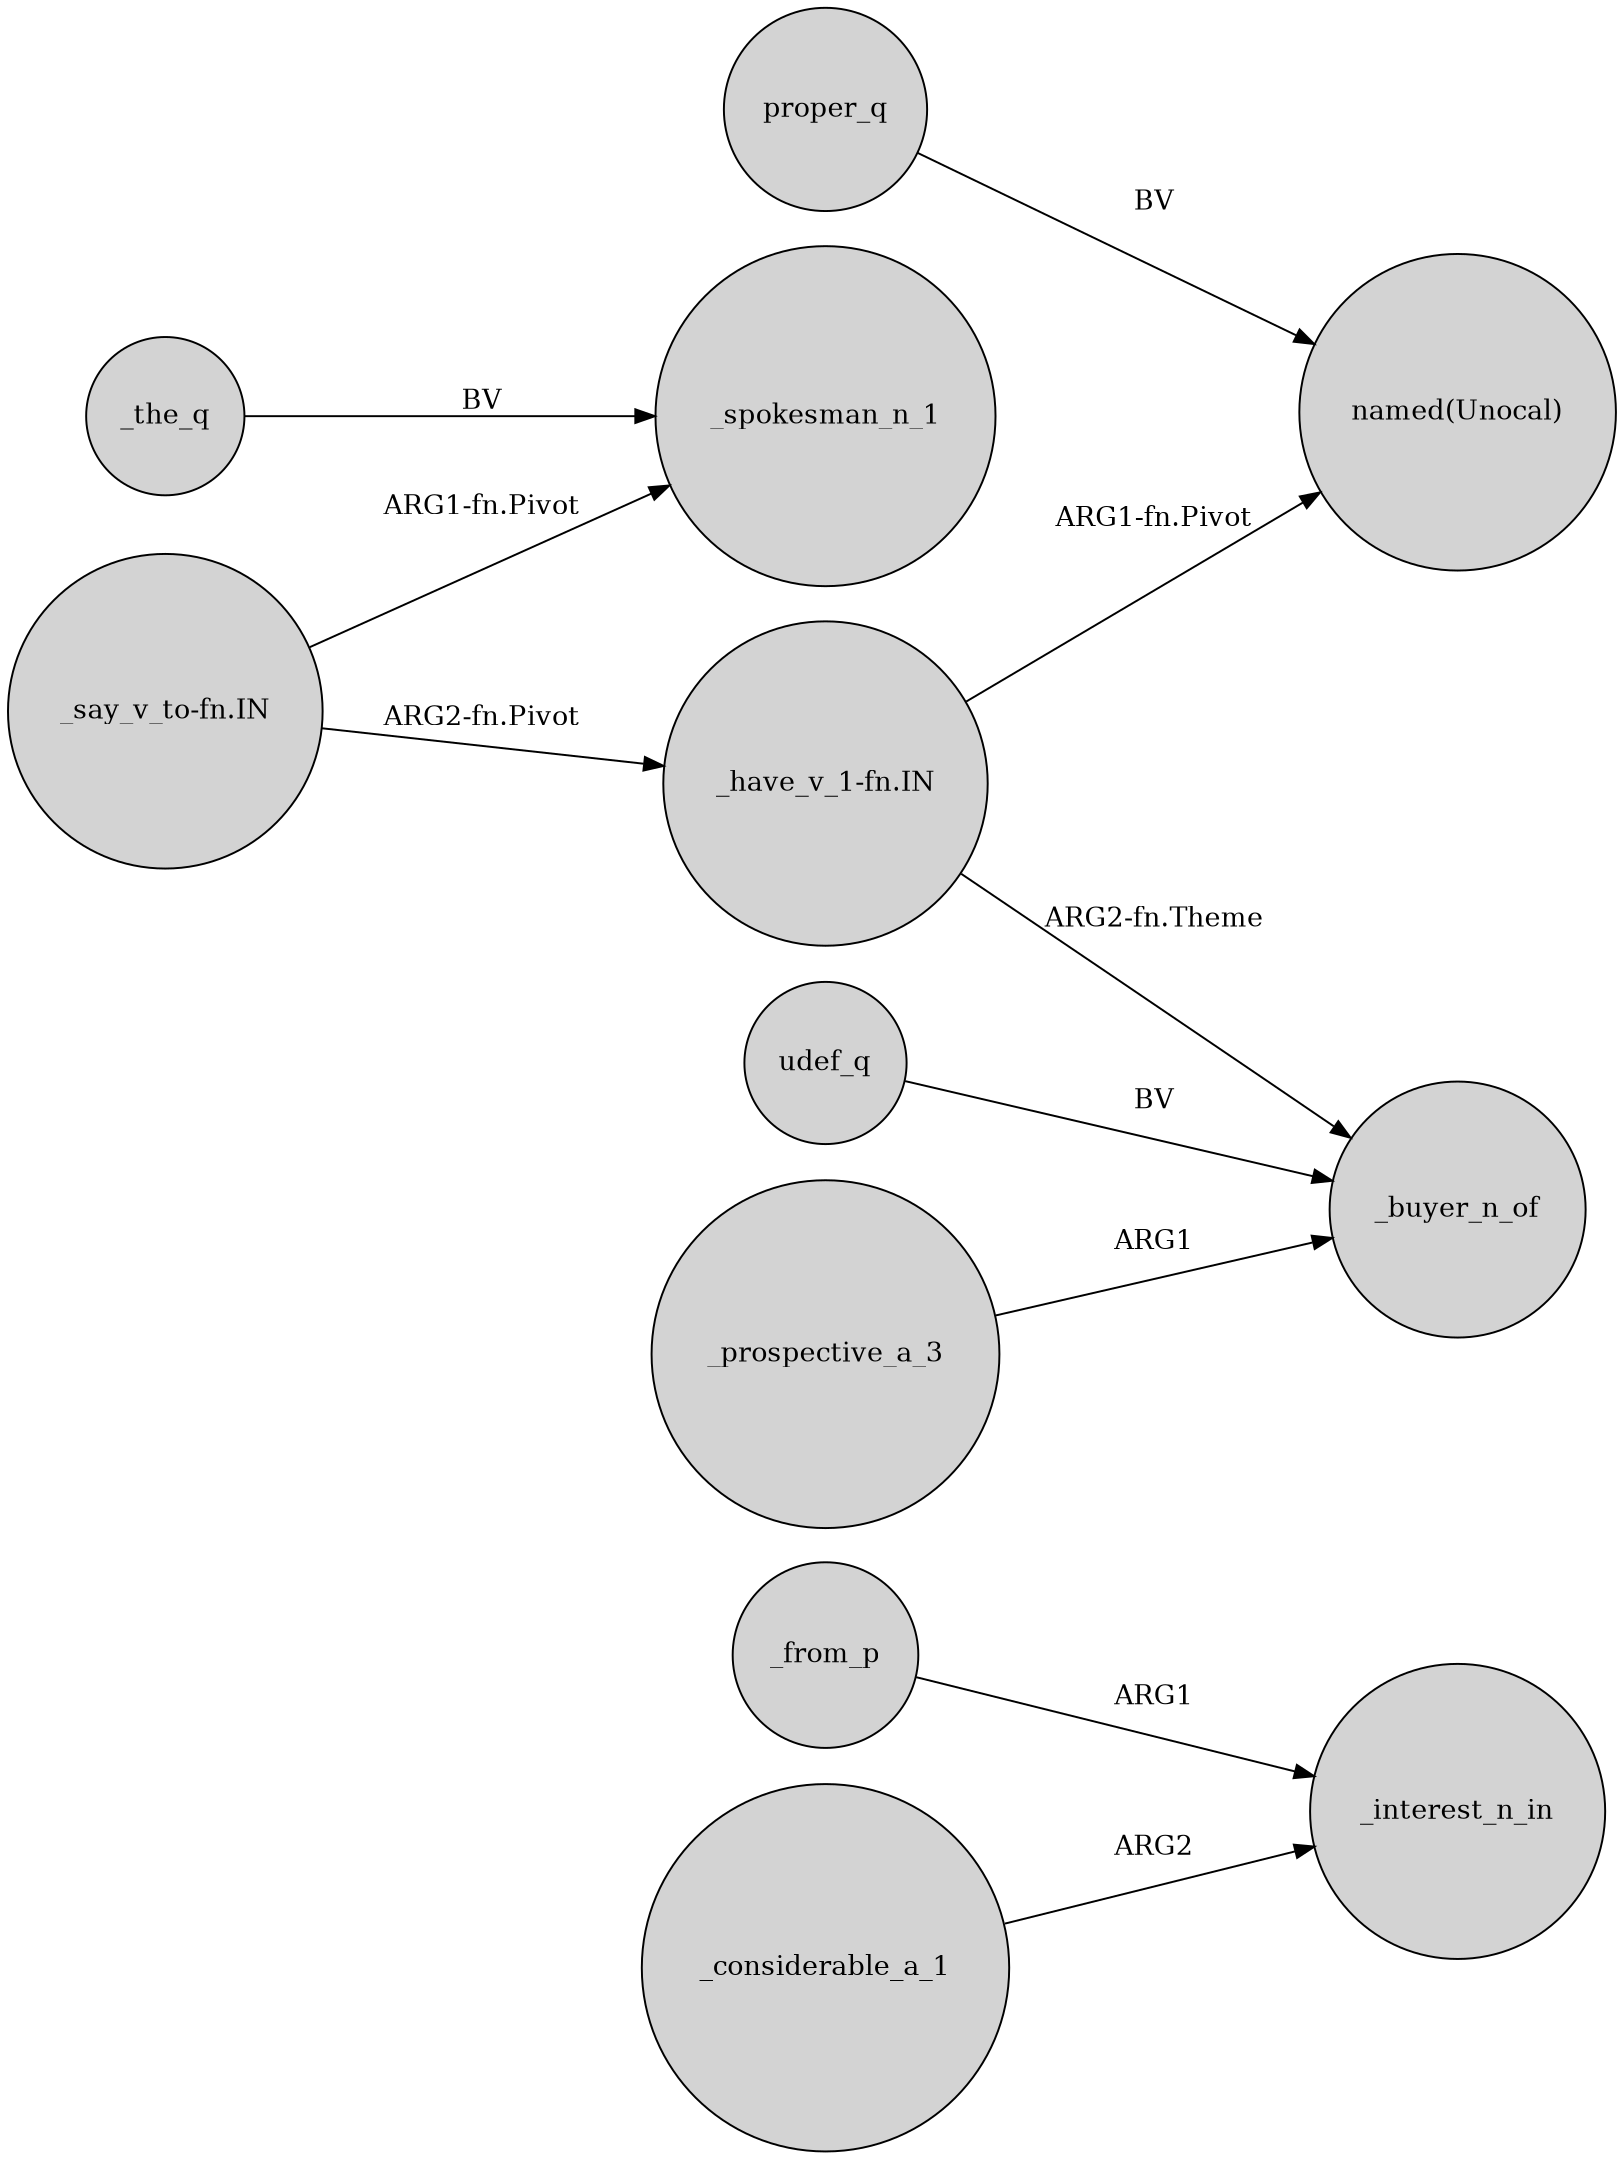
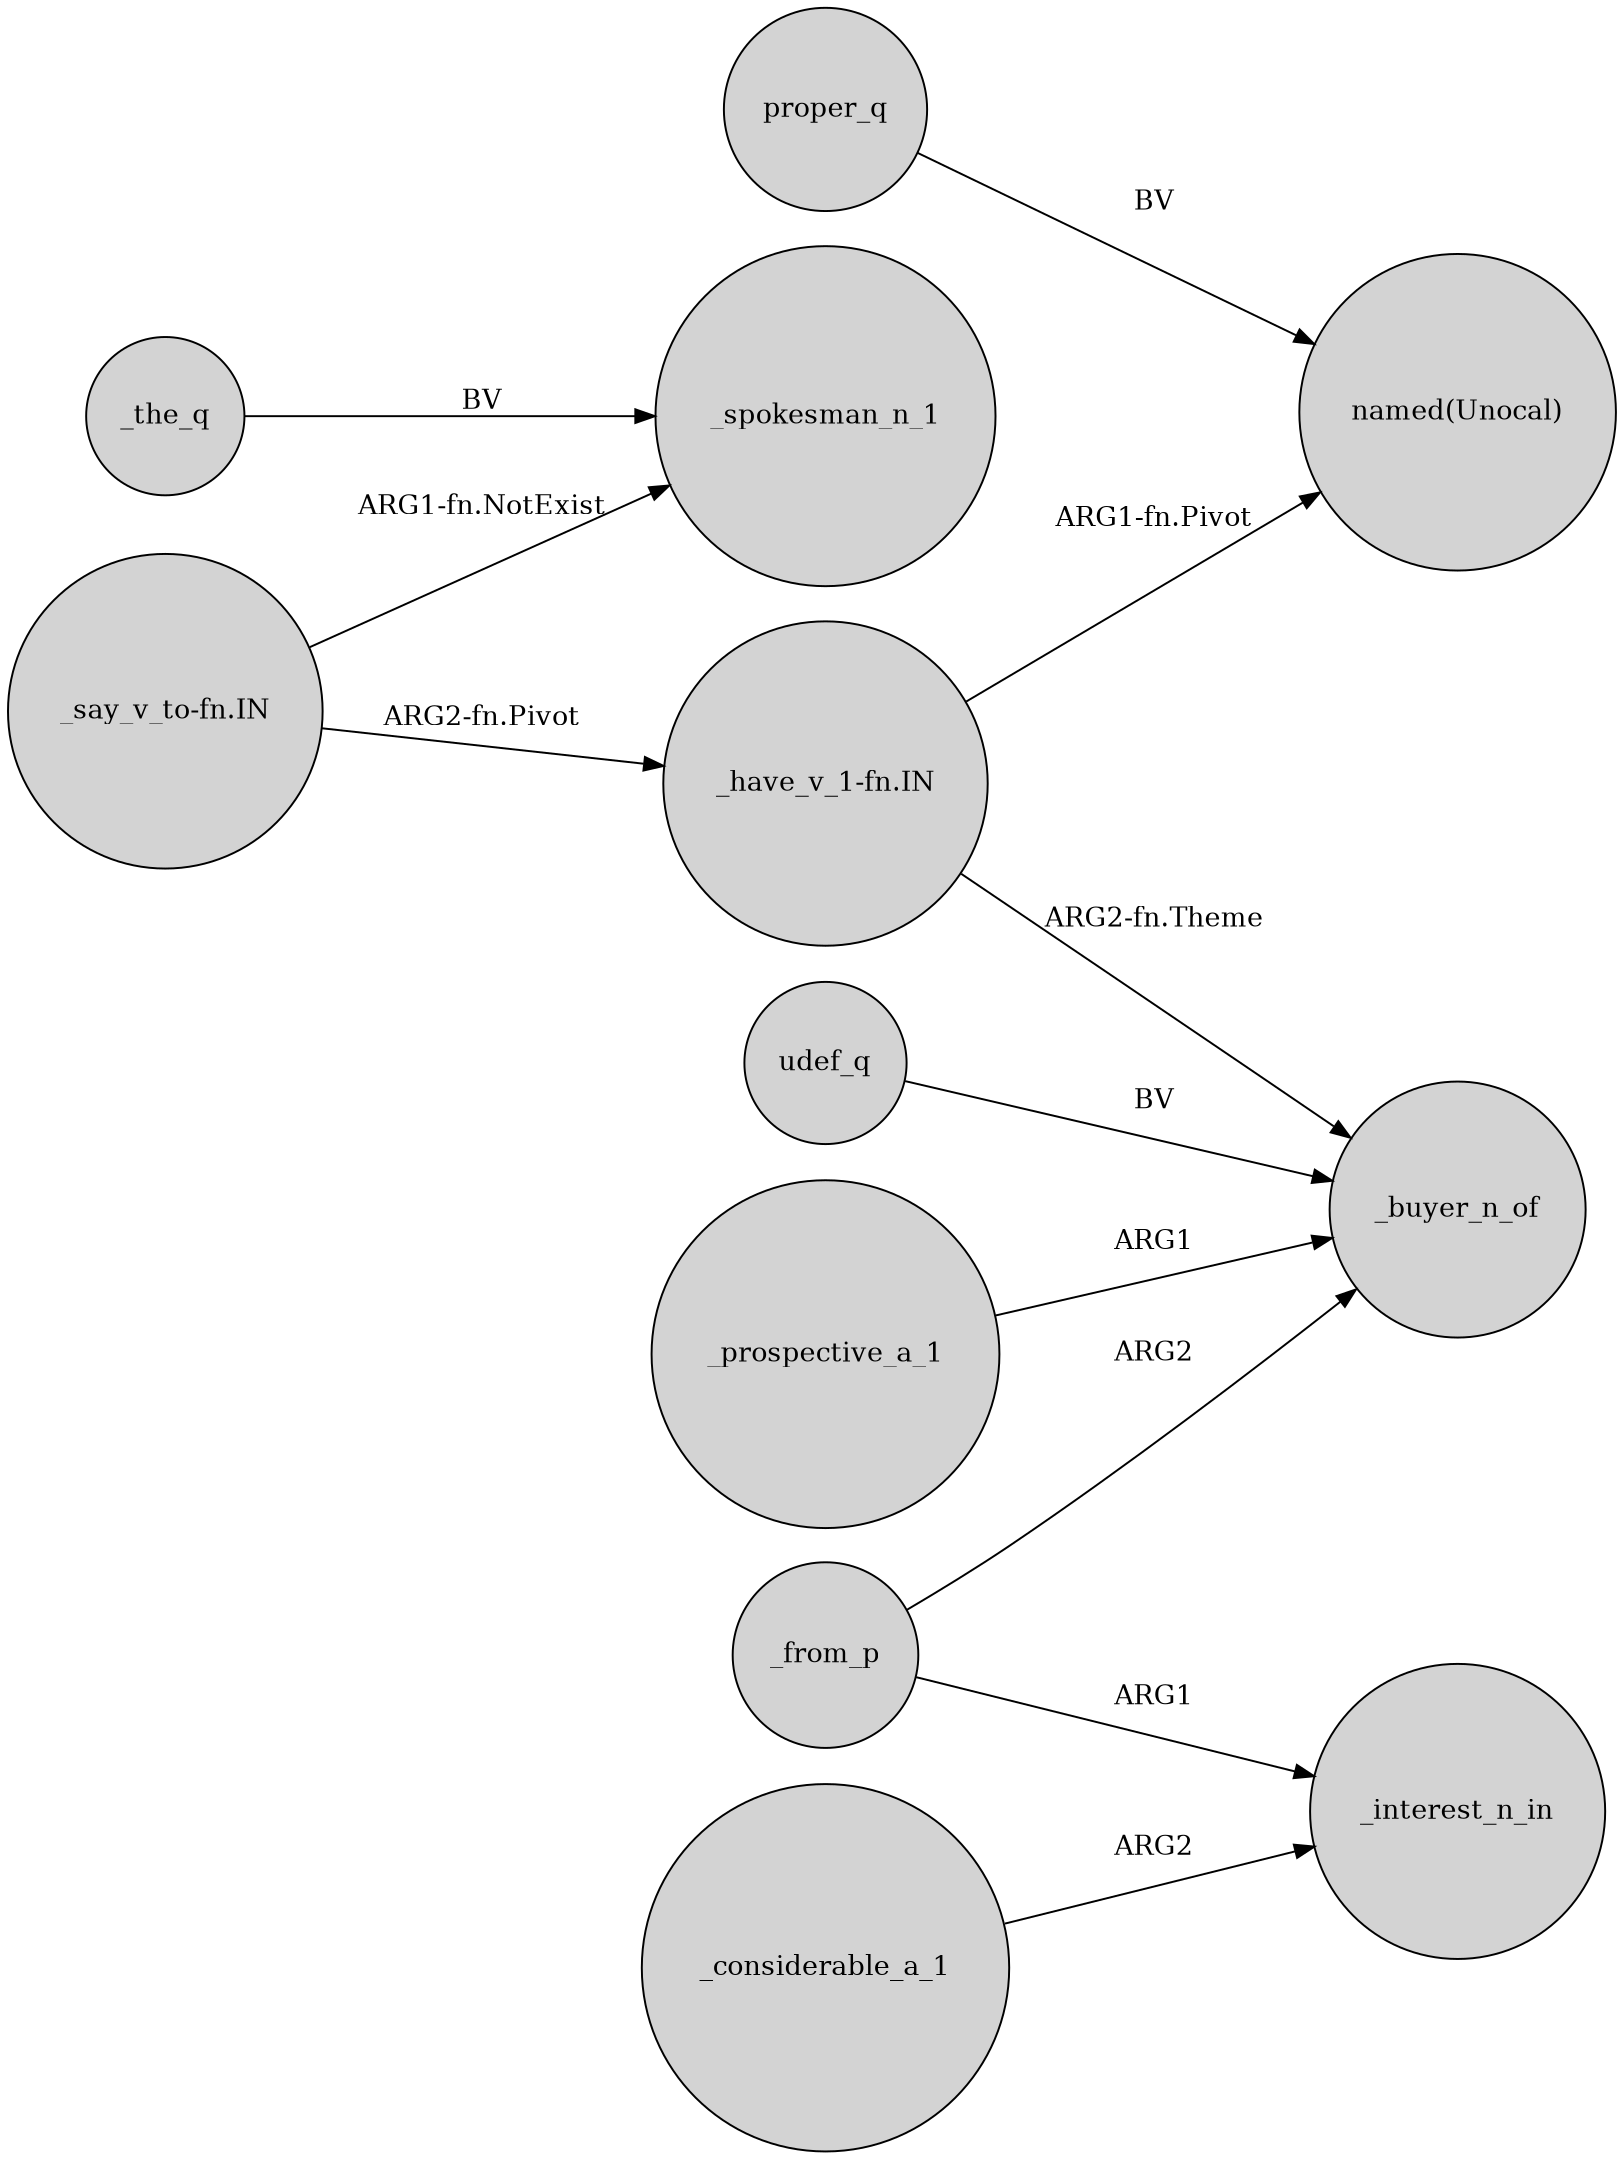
(482, 507) -> (482, 507)
(825, 1354) -> (825, 1354)
none -> (1128, 1462)
